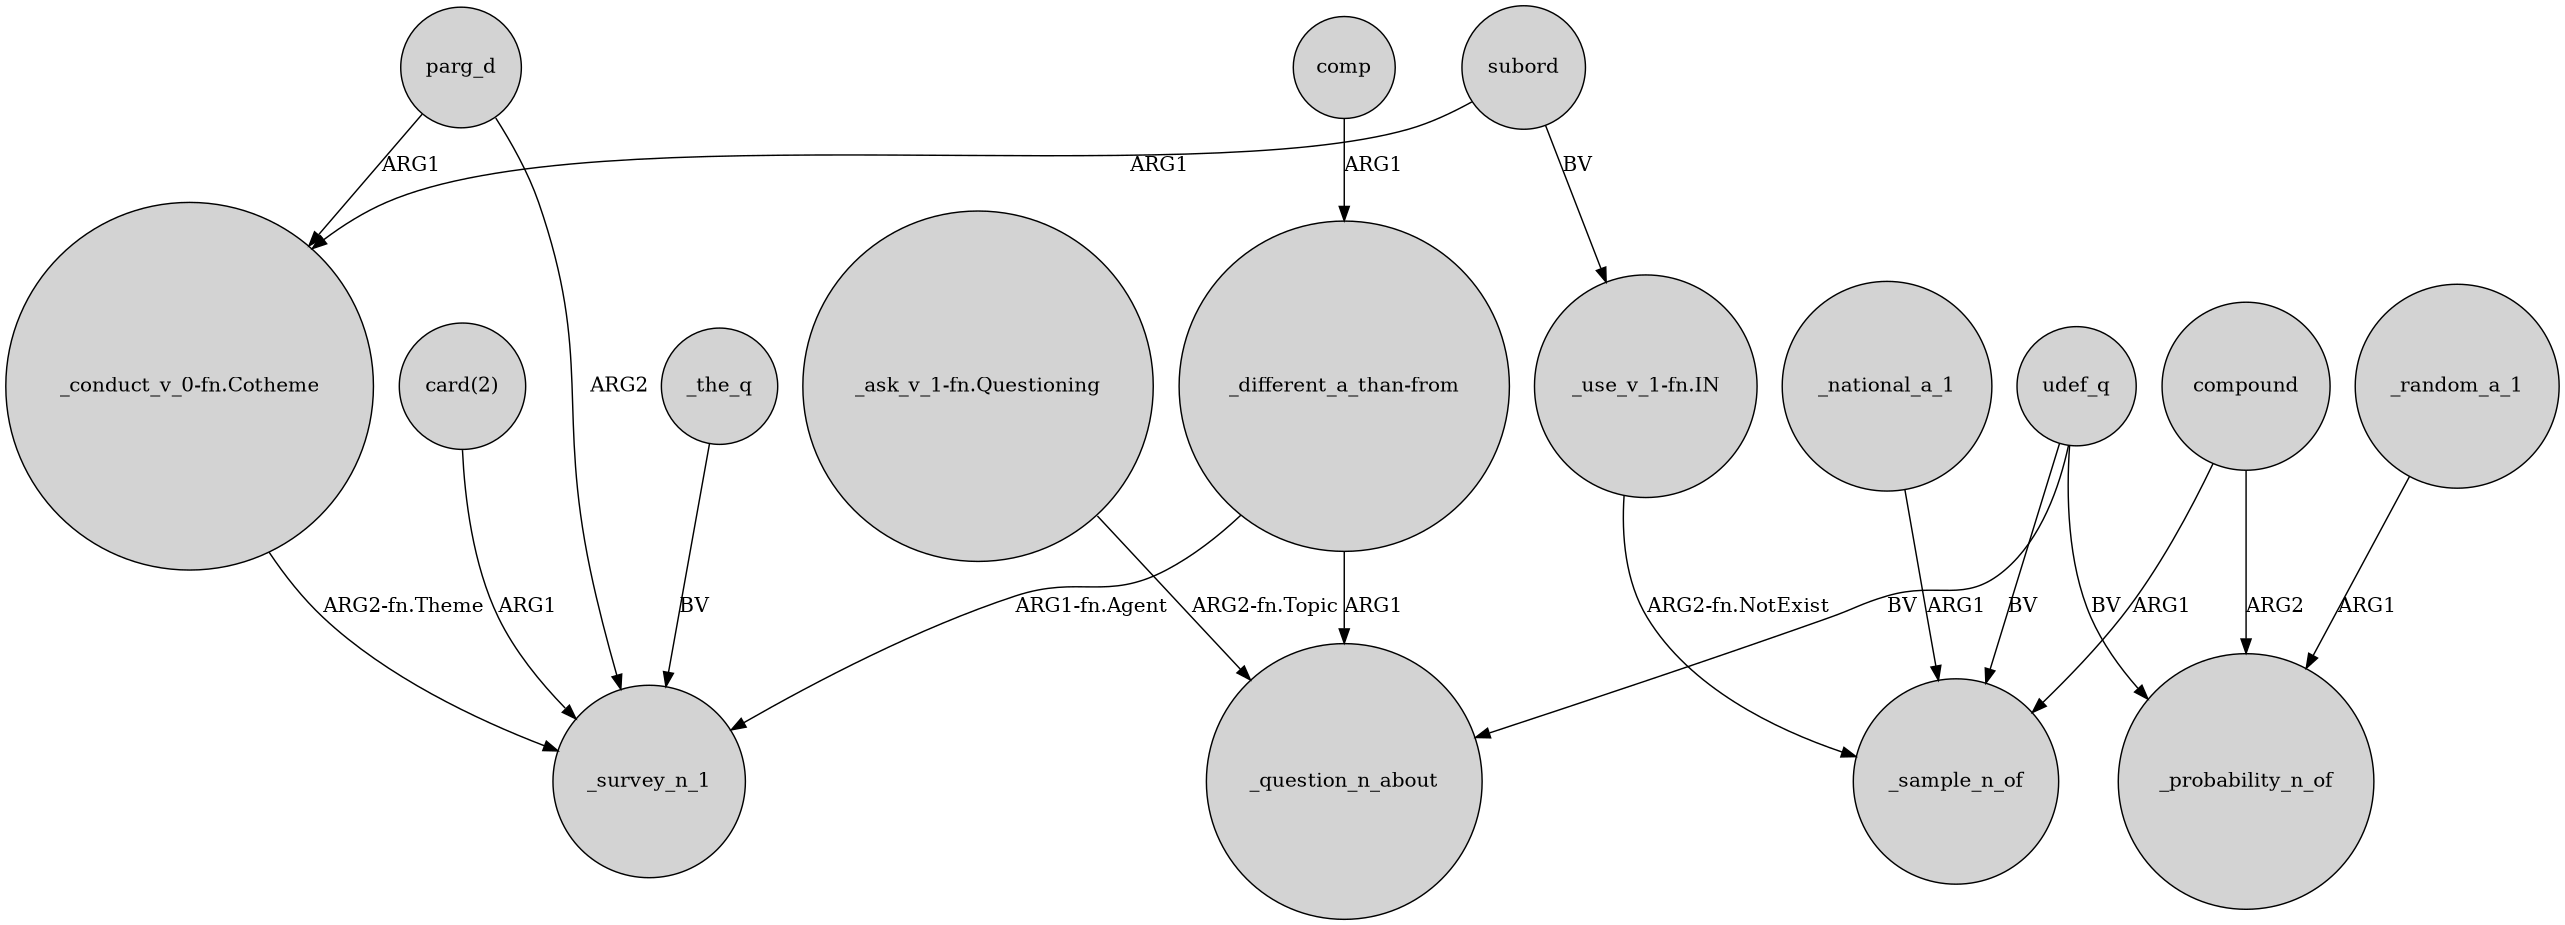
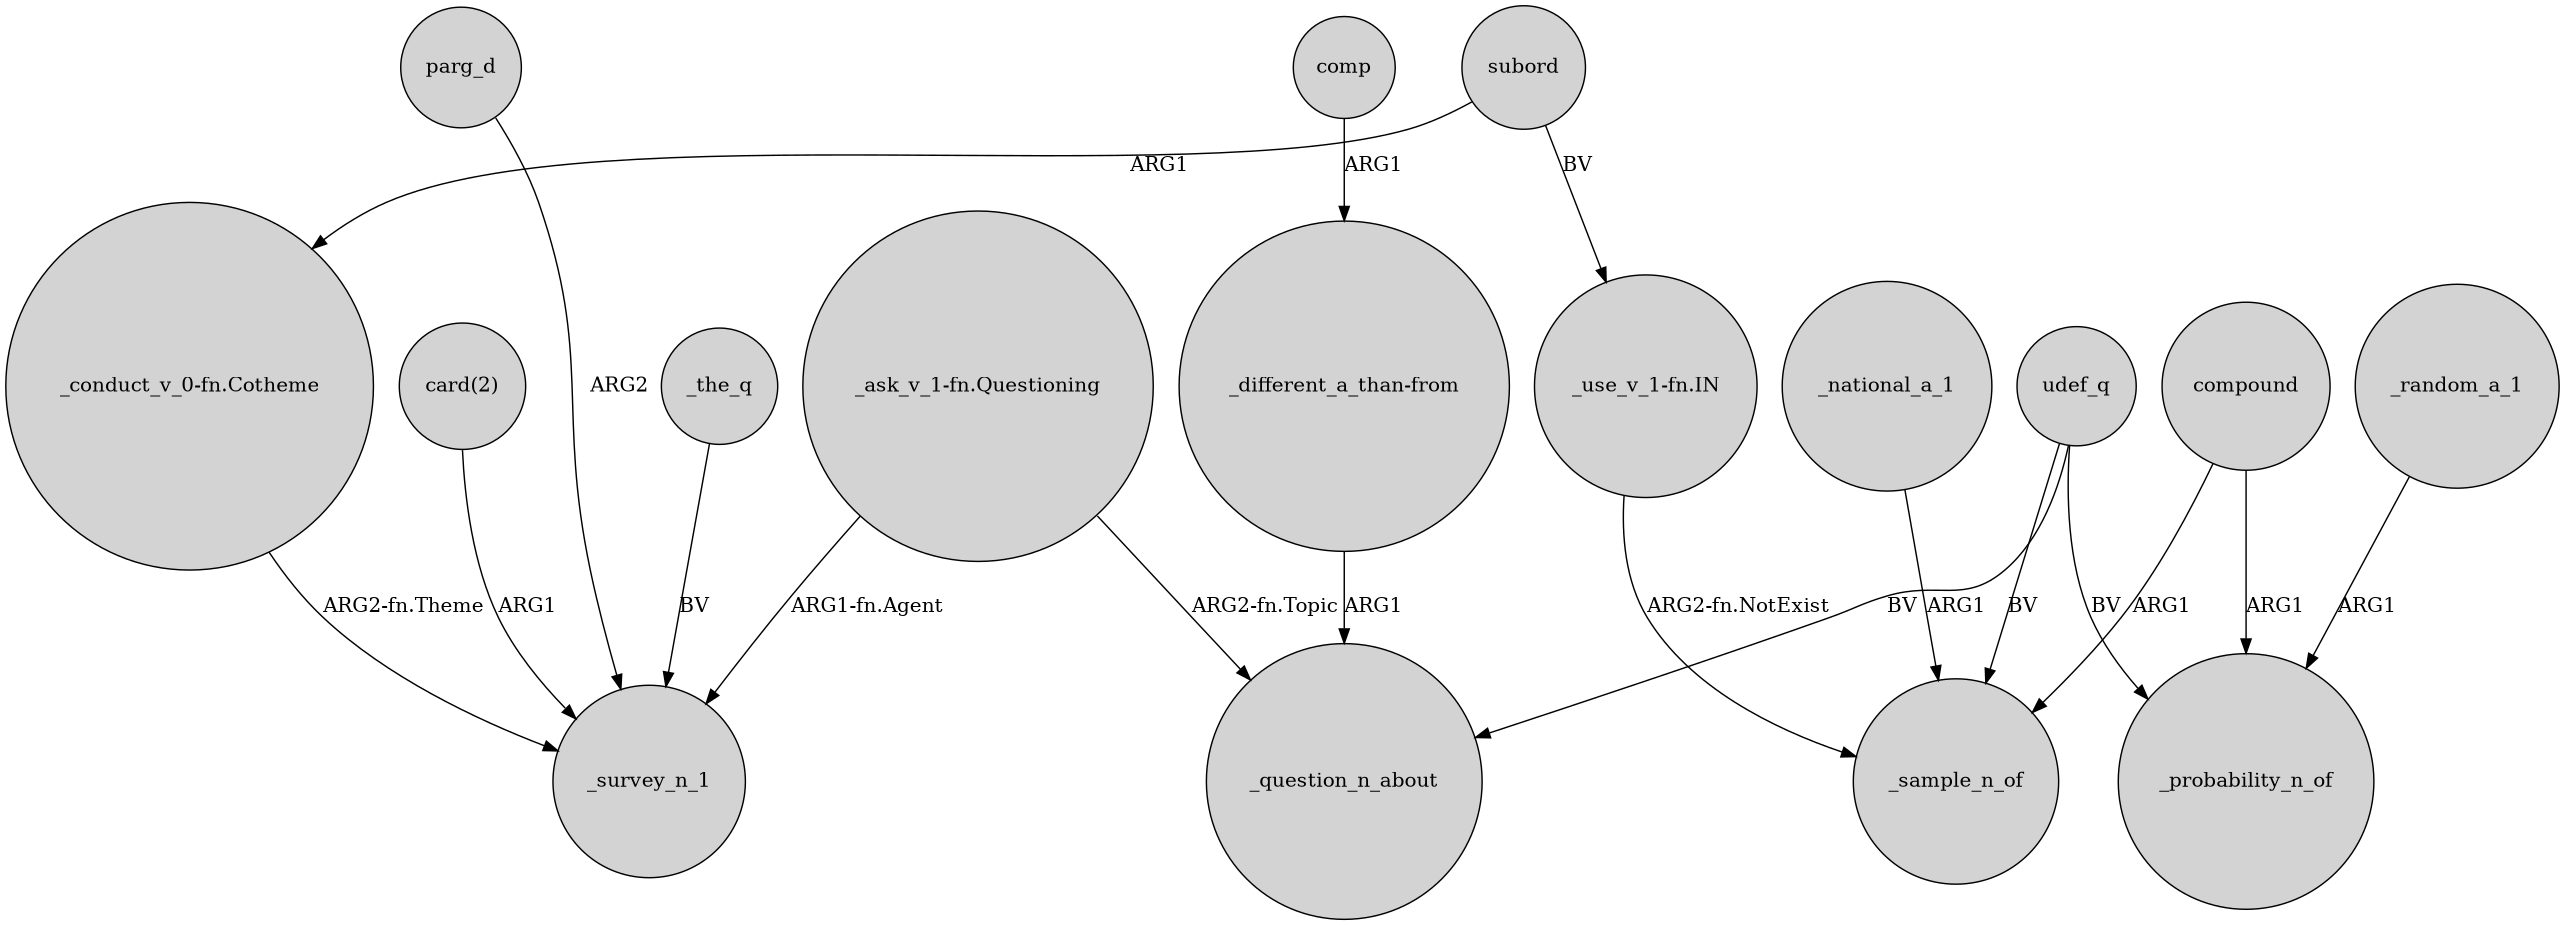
(370, 174) -> none
(991, 605) -> (786, 603)
(2276, 607) -> (2276, 607)
